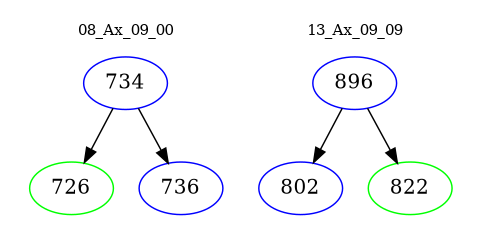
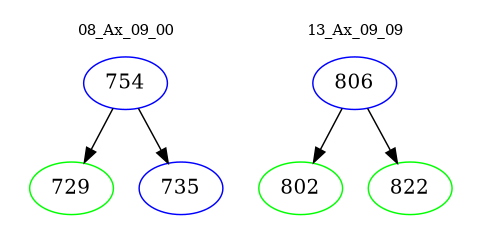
(126, 83) -> (126, 83)
(355, 83) -> (355, 83)
(72, 188) -> (72, 188)
(181, 188) -> (181, 188)
(301, 188) -> (301, 188)
